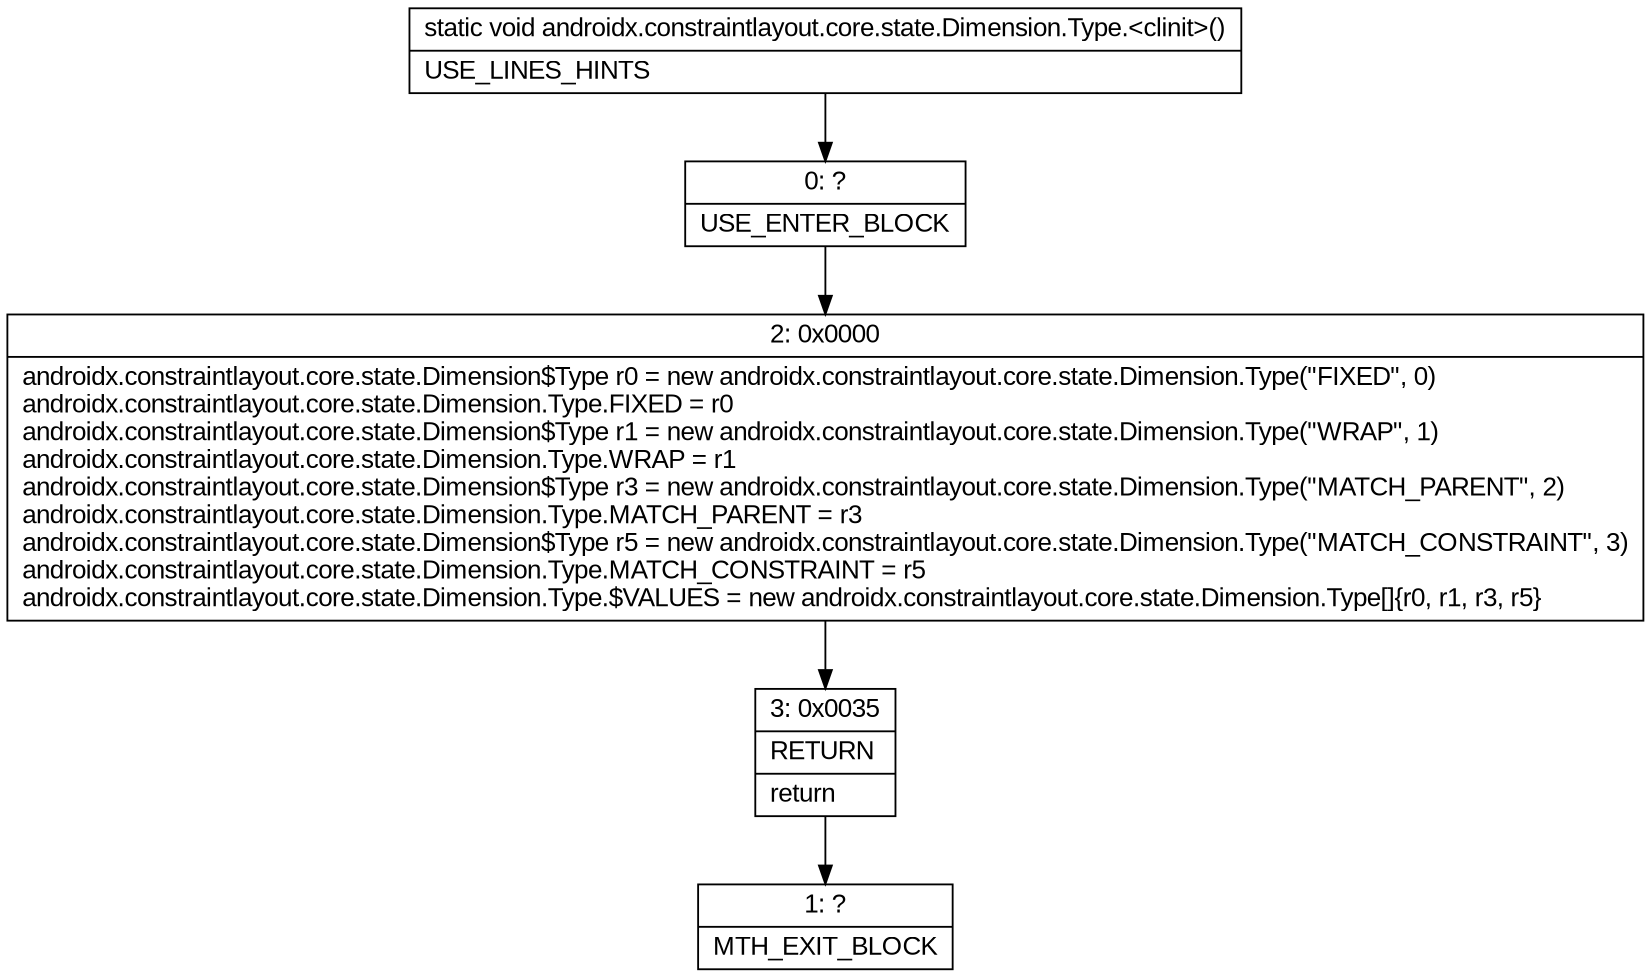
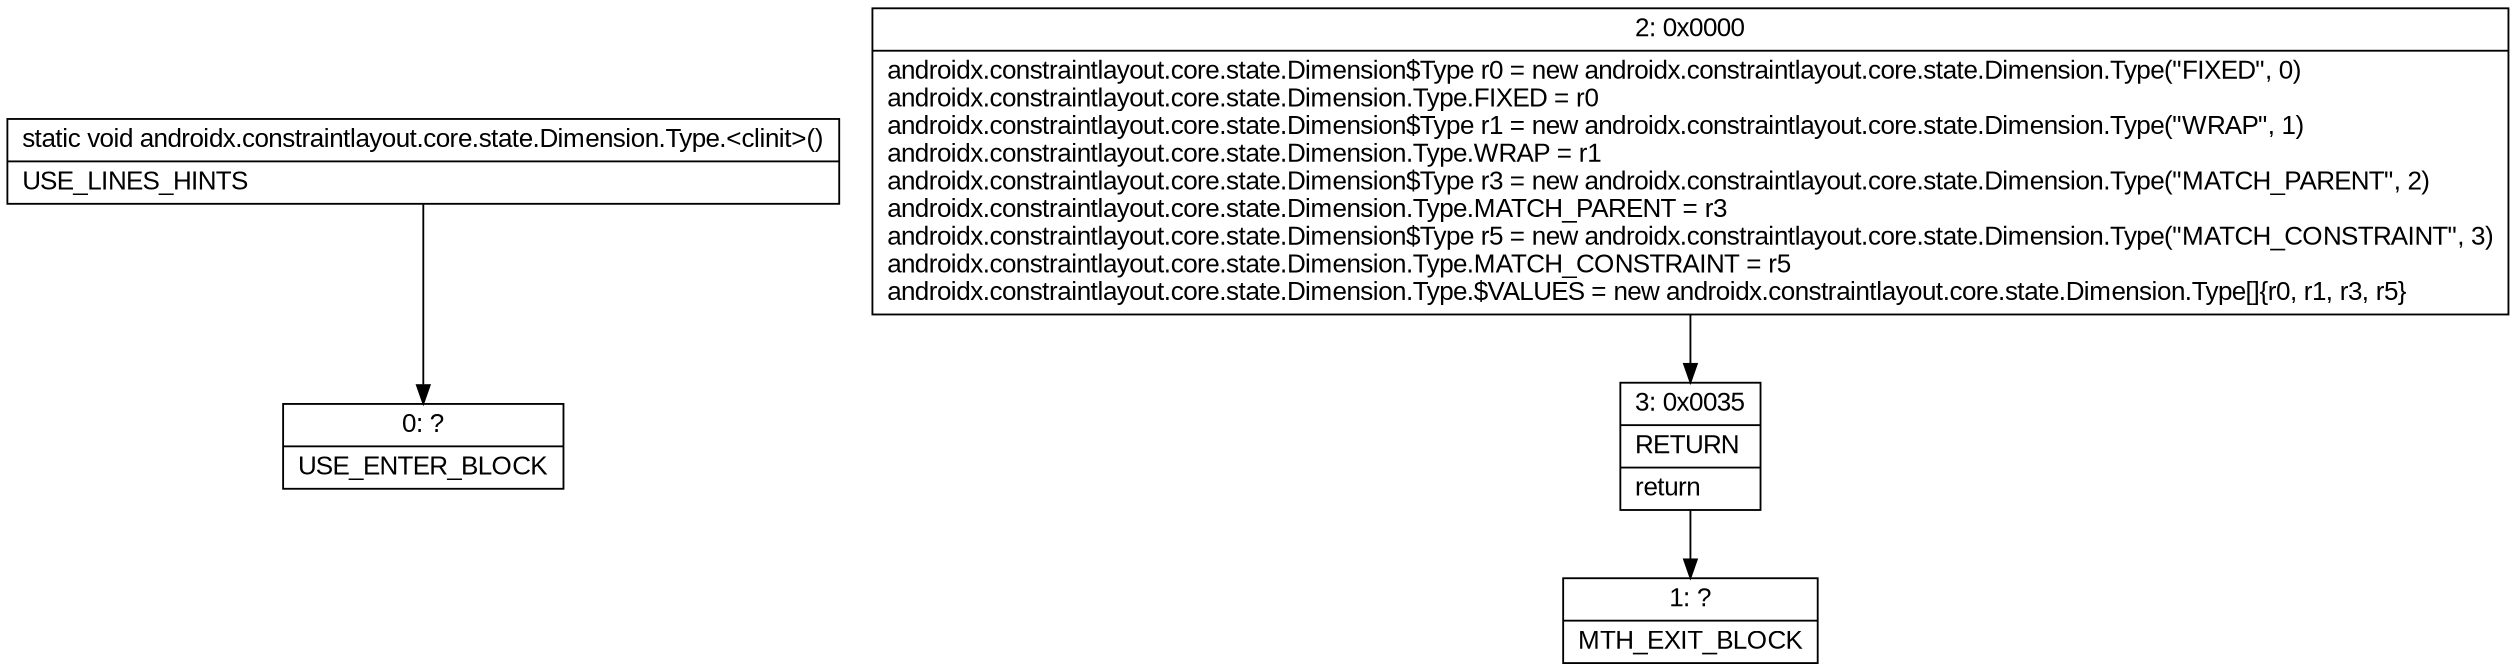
(825, 271) -> none
